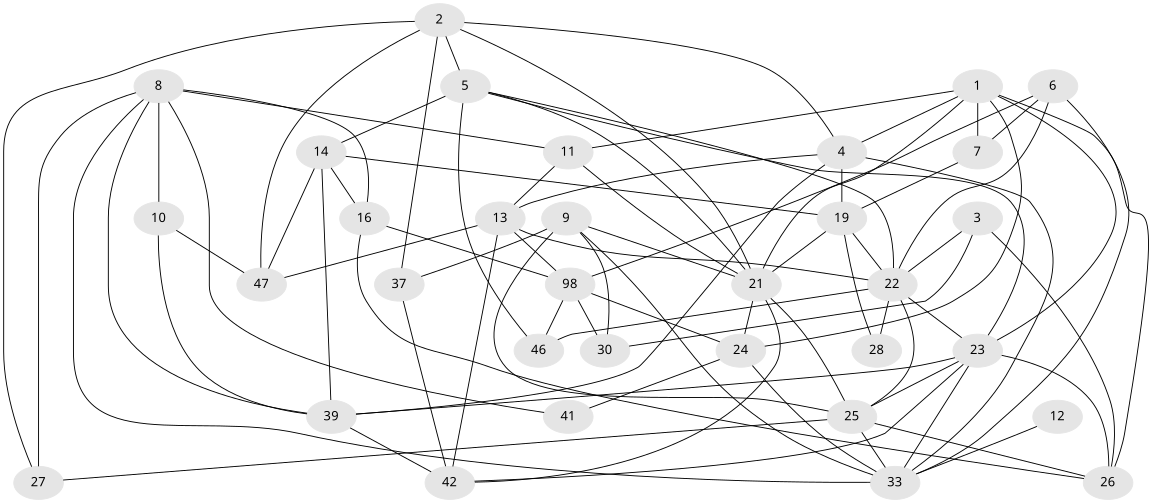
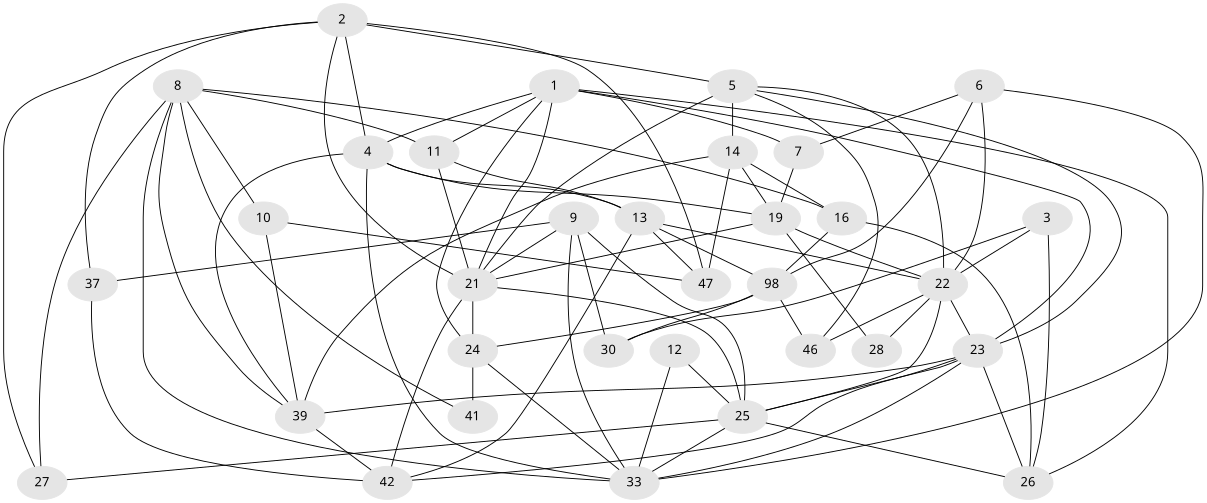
none -> (706, 381)
